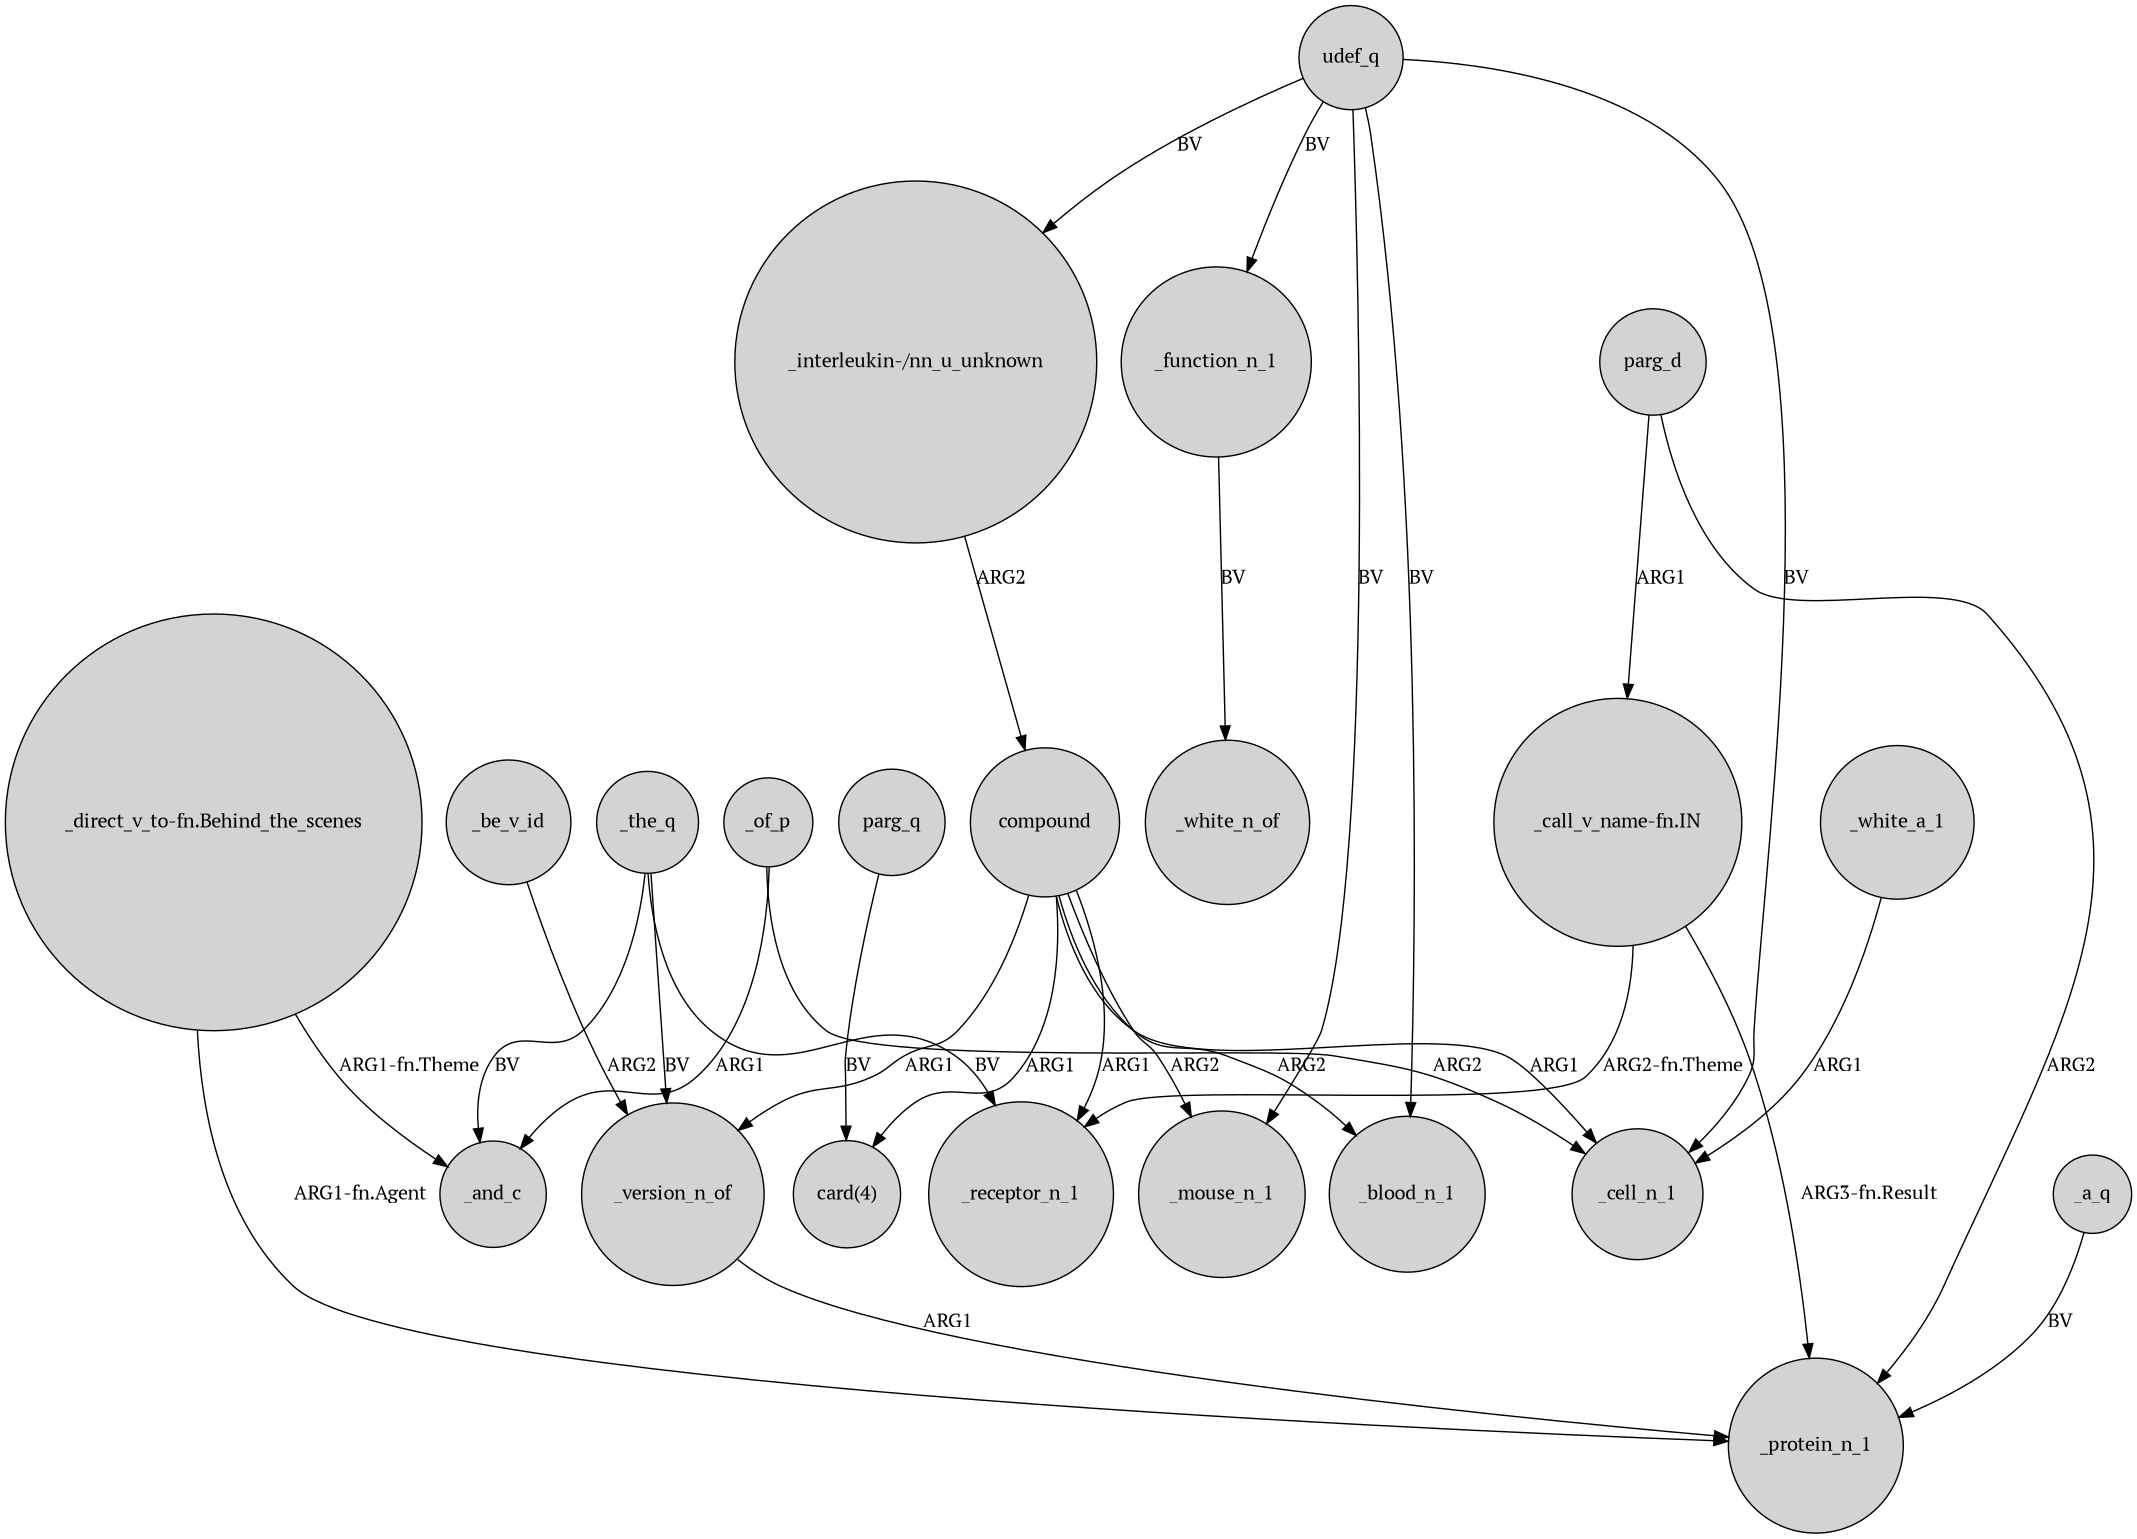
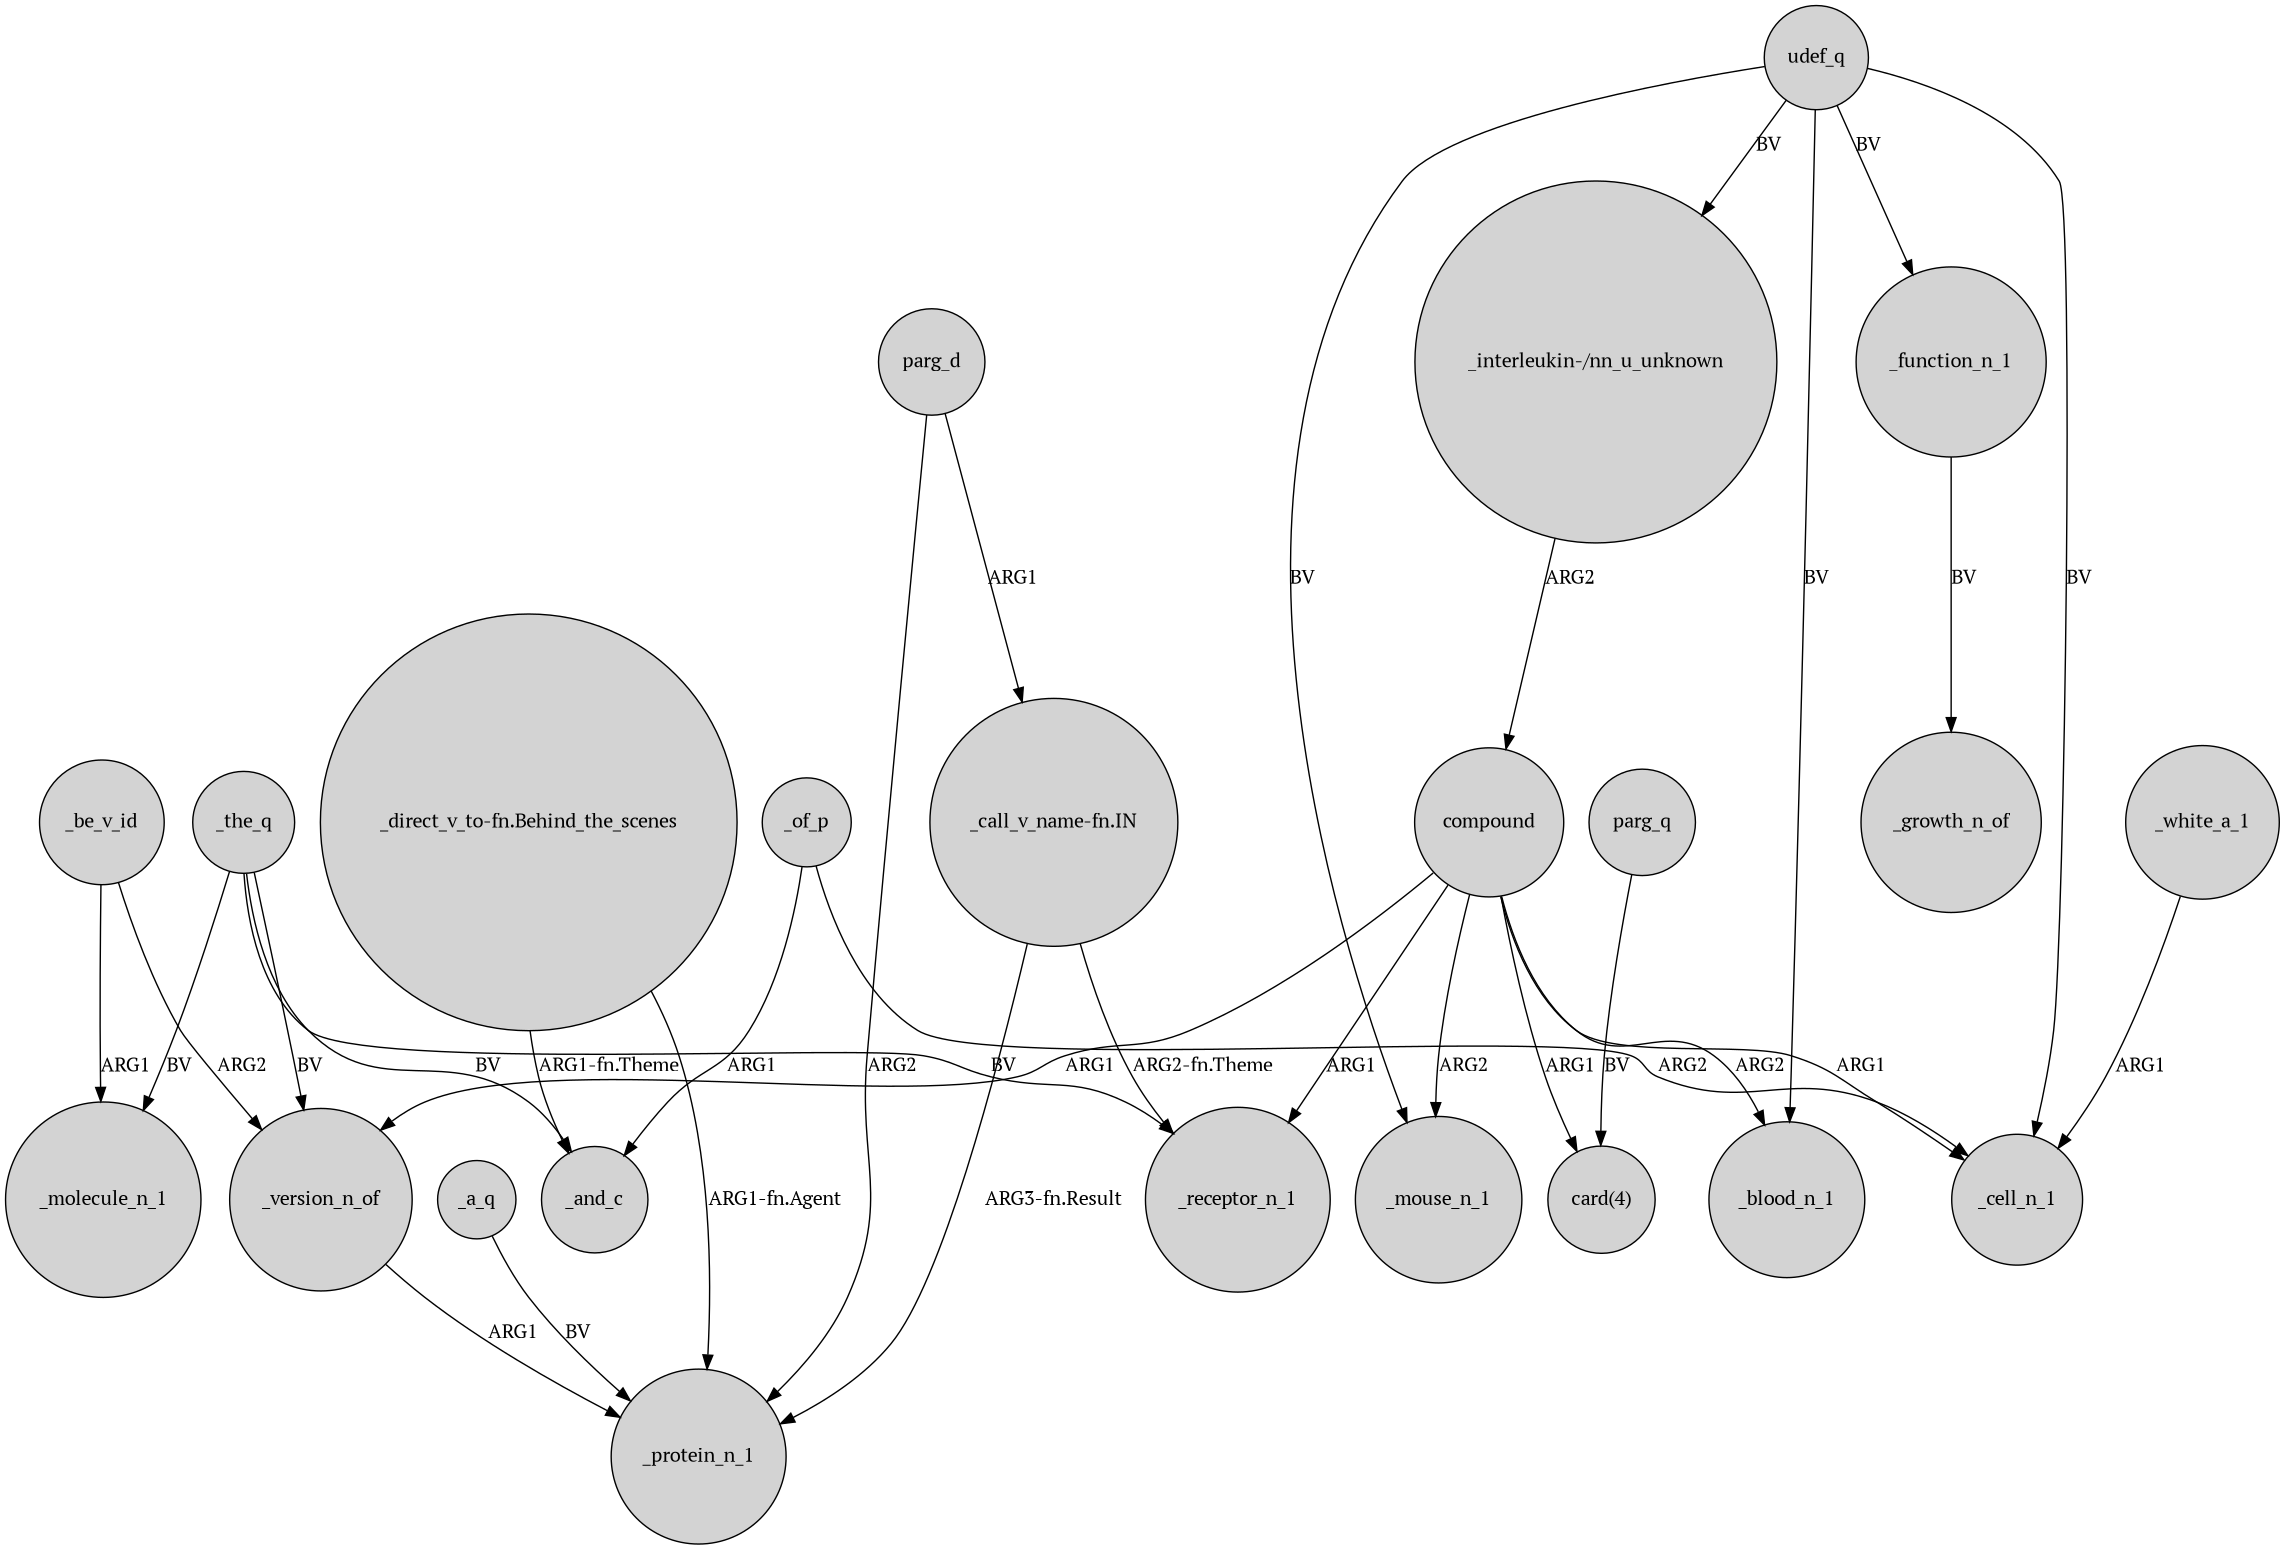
(1228, 822) -> (1951, 822)
none -> (103, 1200)
